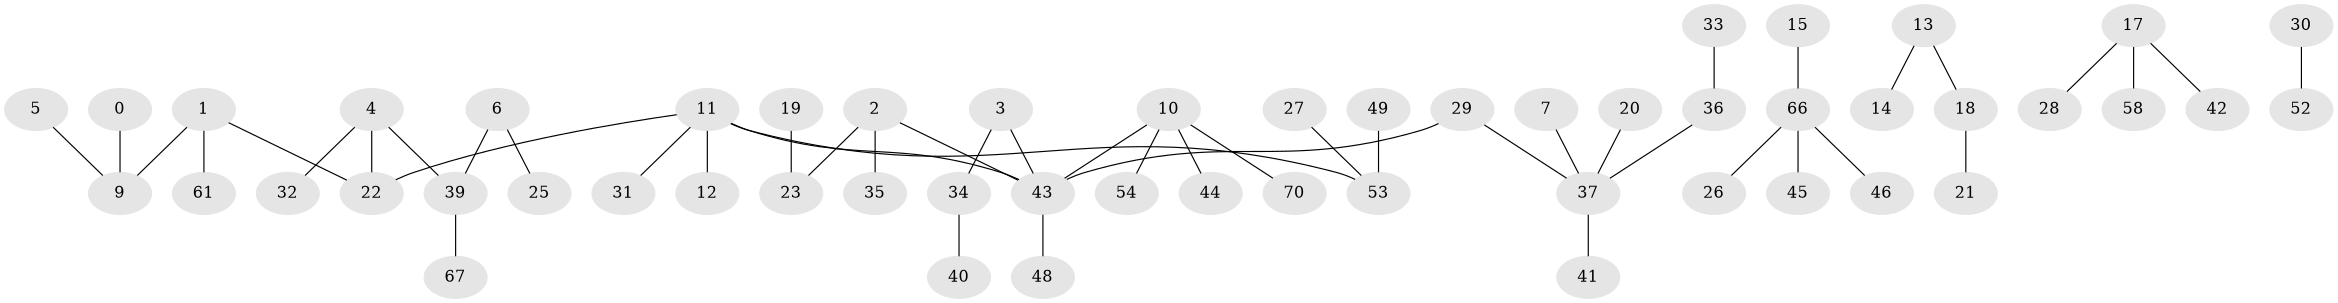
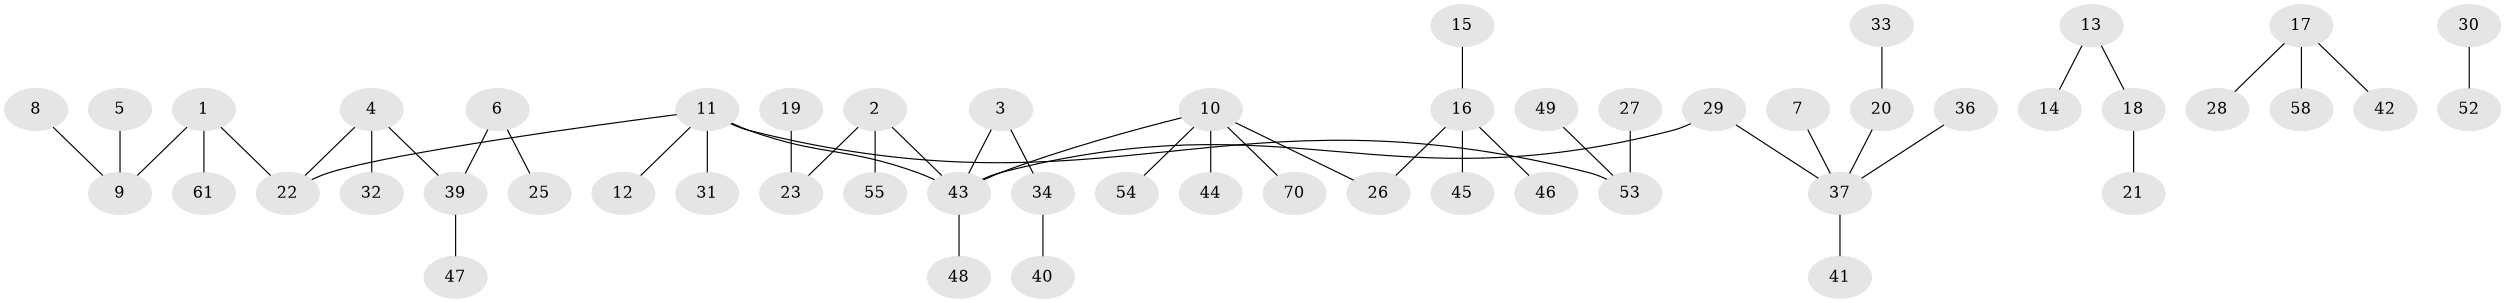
(1714, 68) -> (1882, 68)
(120, 110) -> (36, 110)
(1798, 110) -> (1462, 110)
none -> (1306, 157)
(875, 193) -> (875, 193)
(456, 277) -> (456, 277)
